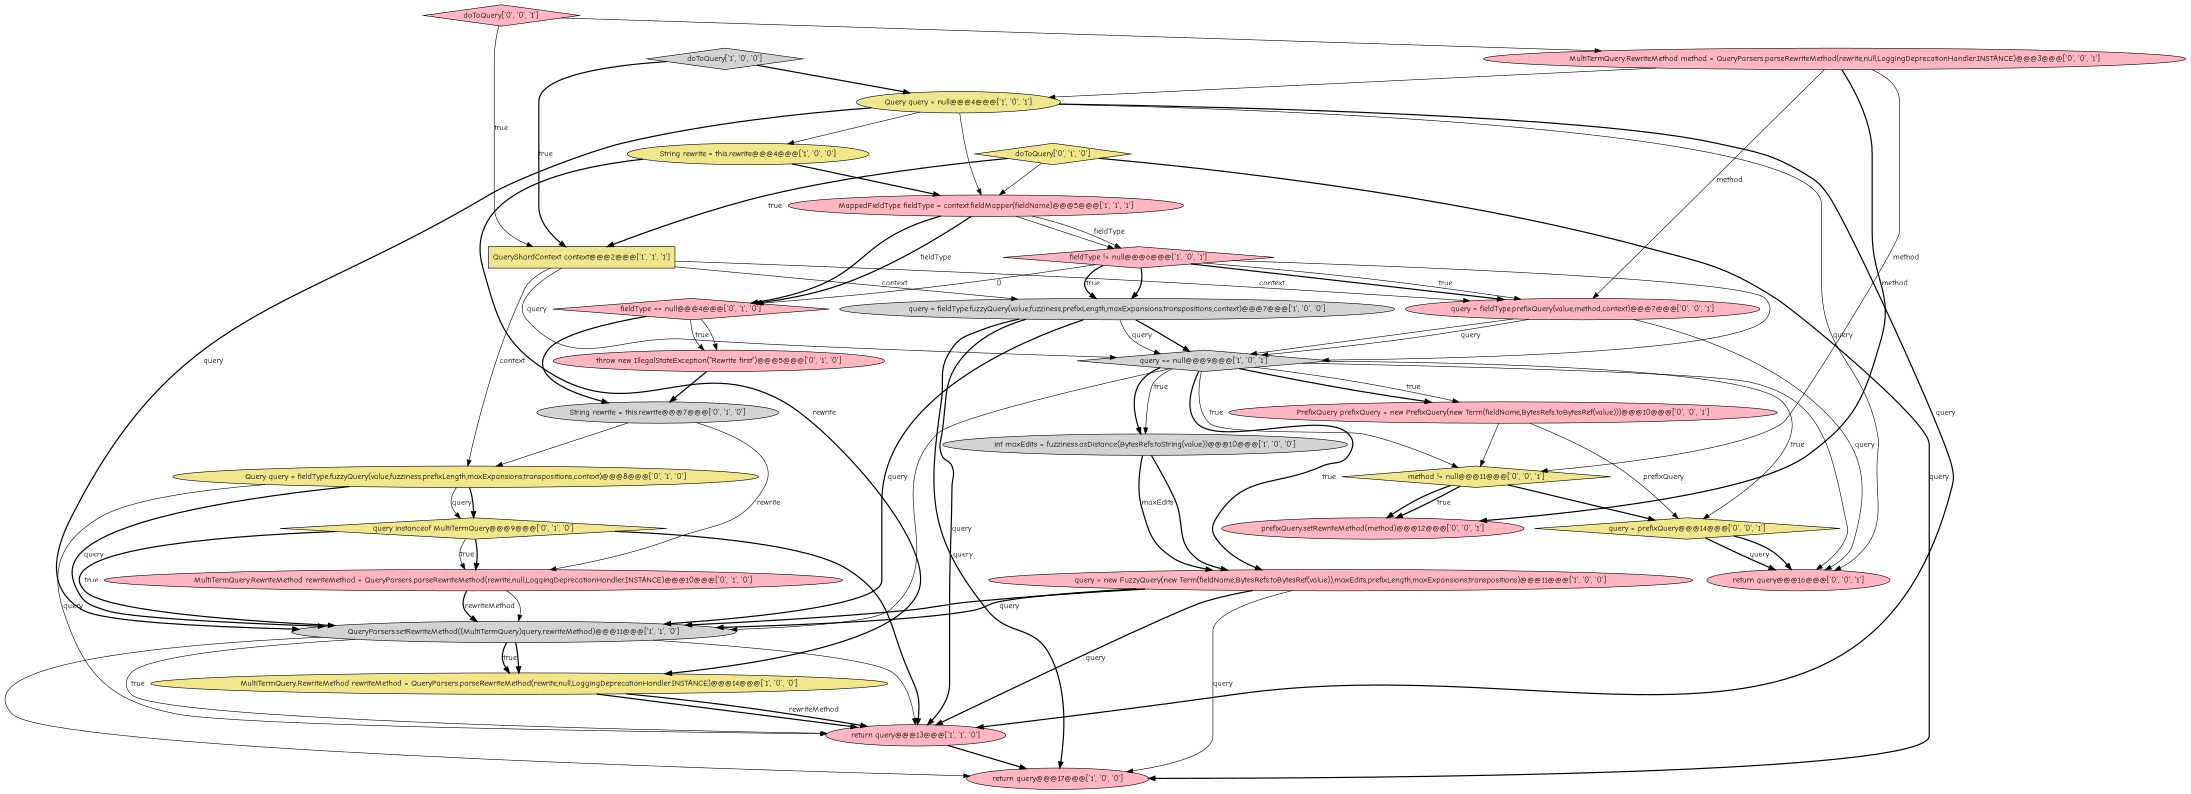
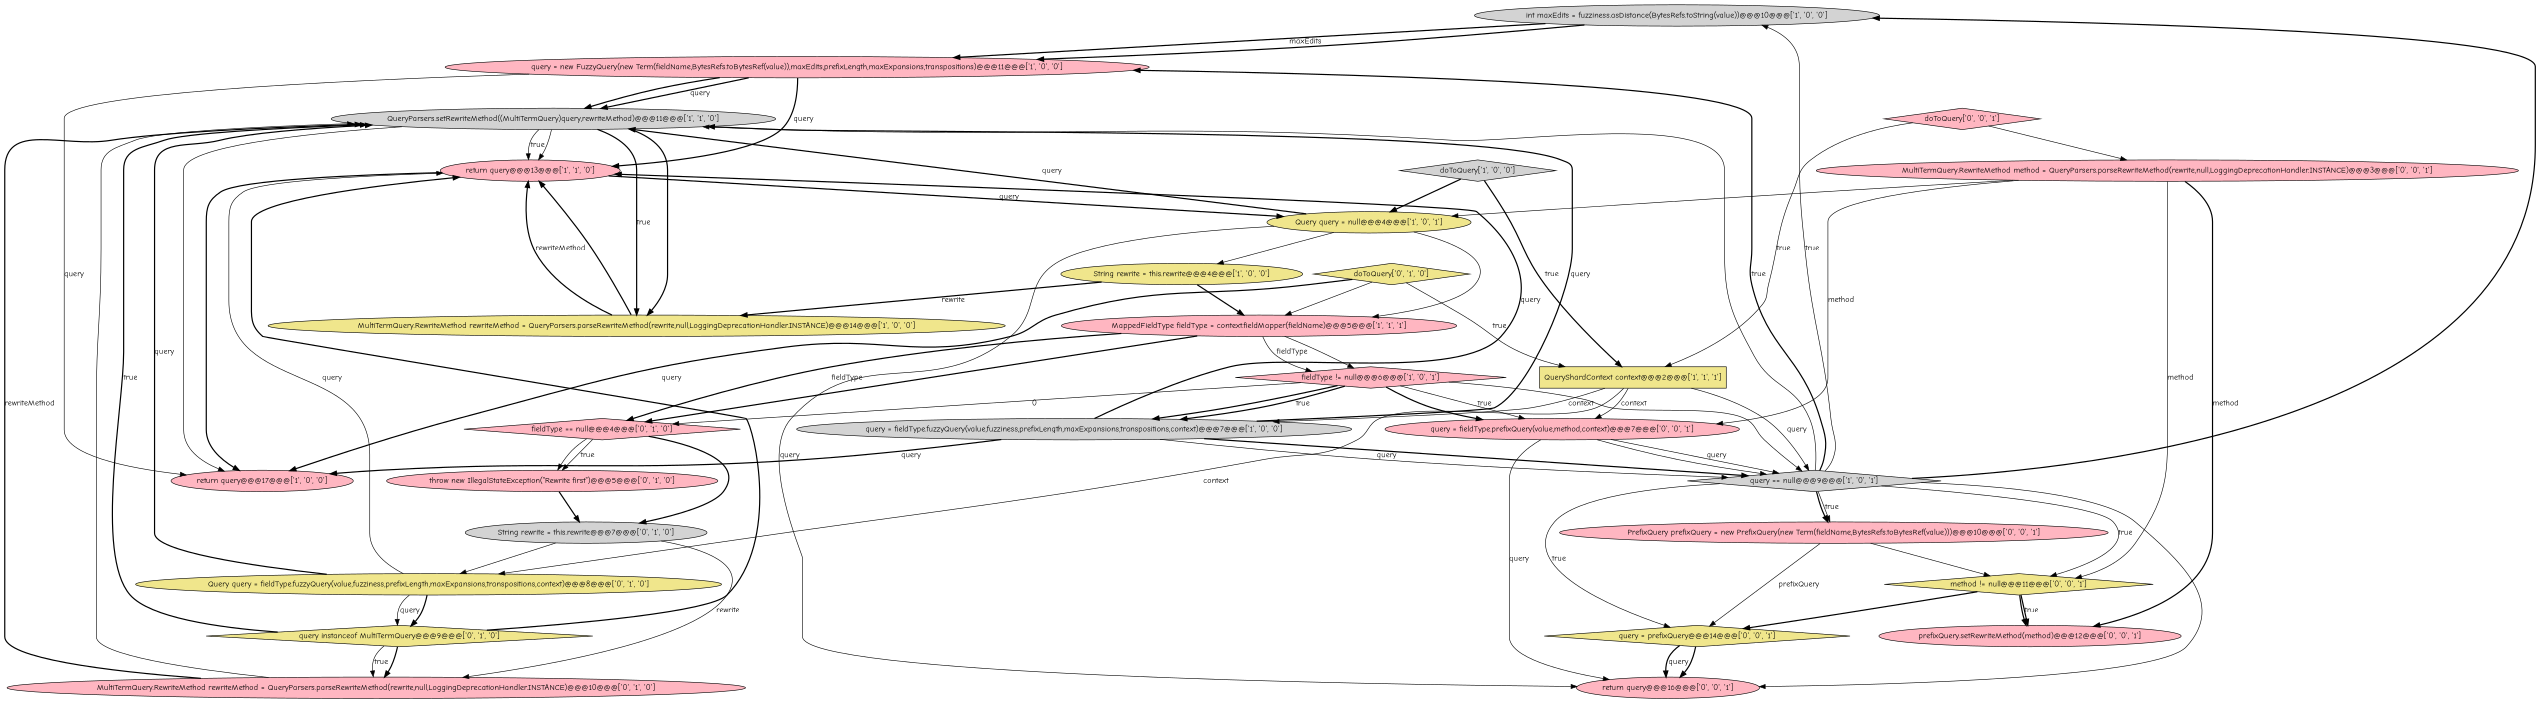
(807, 187) -> (1481, 327)
(1953, 471) -> (943, 196)
